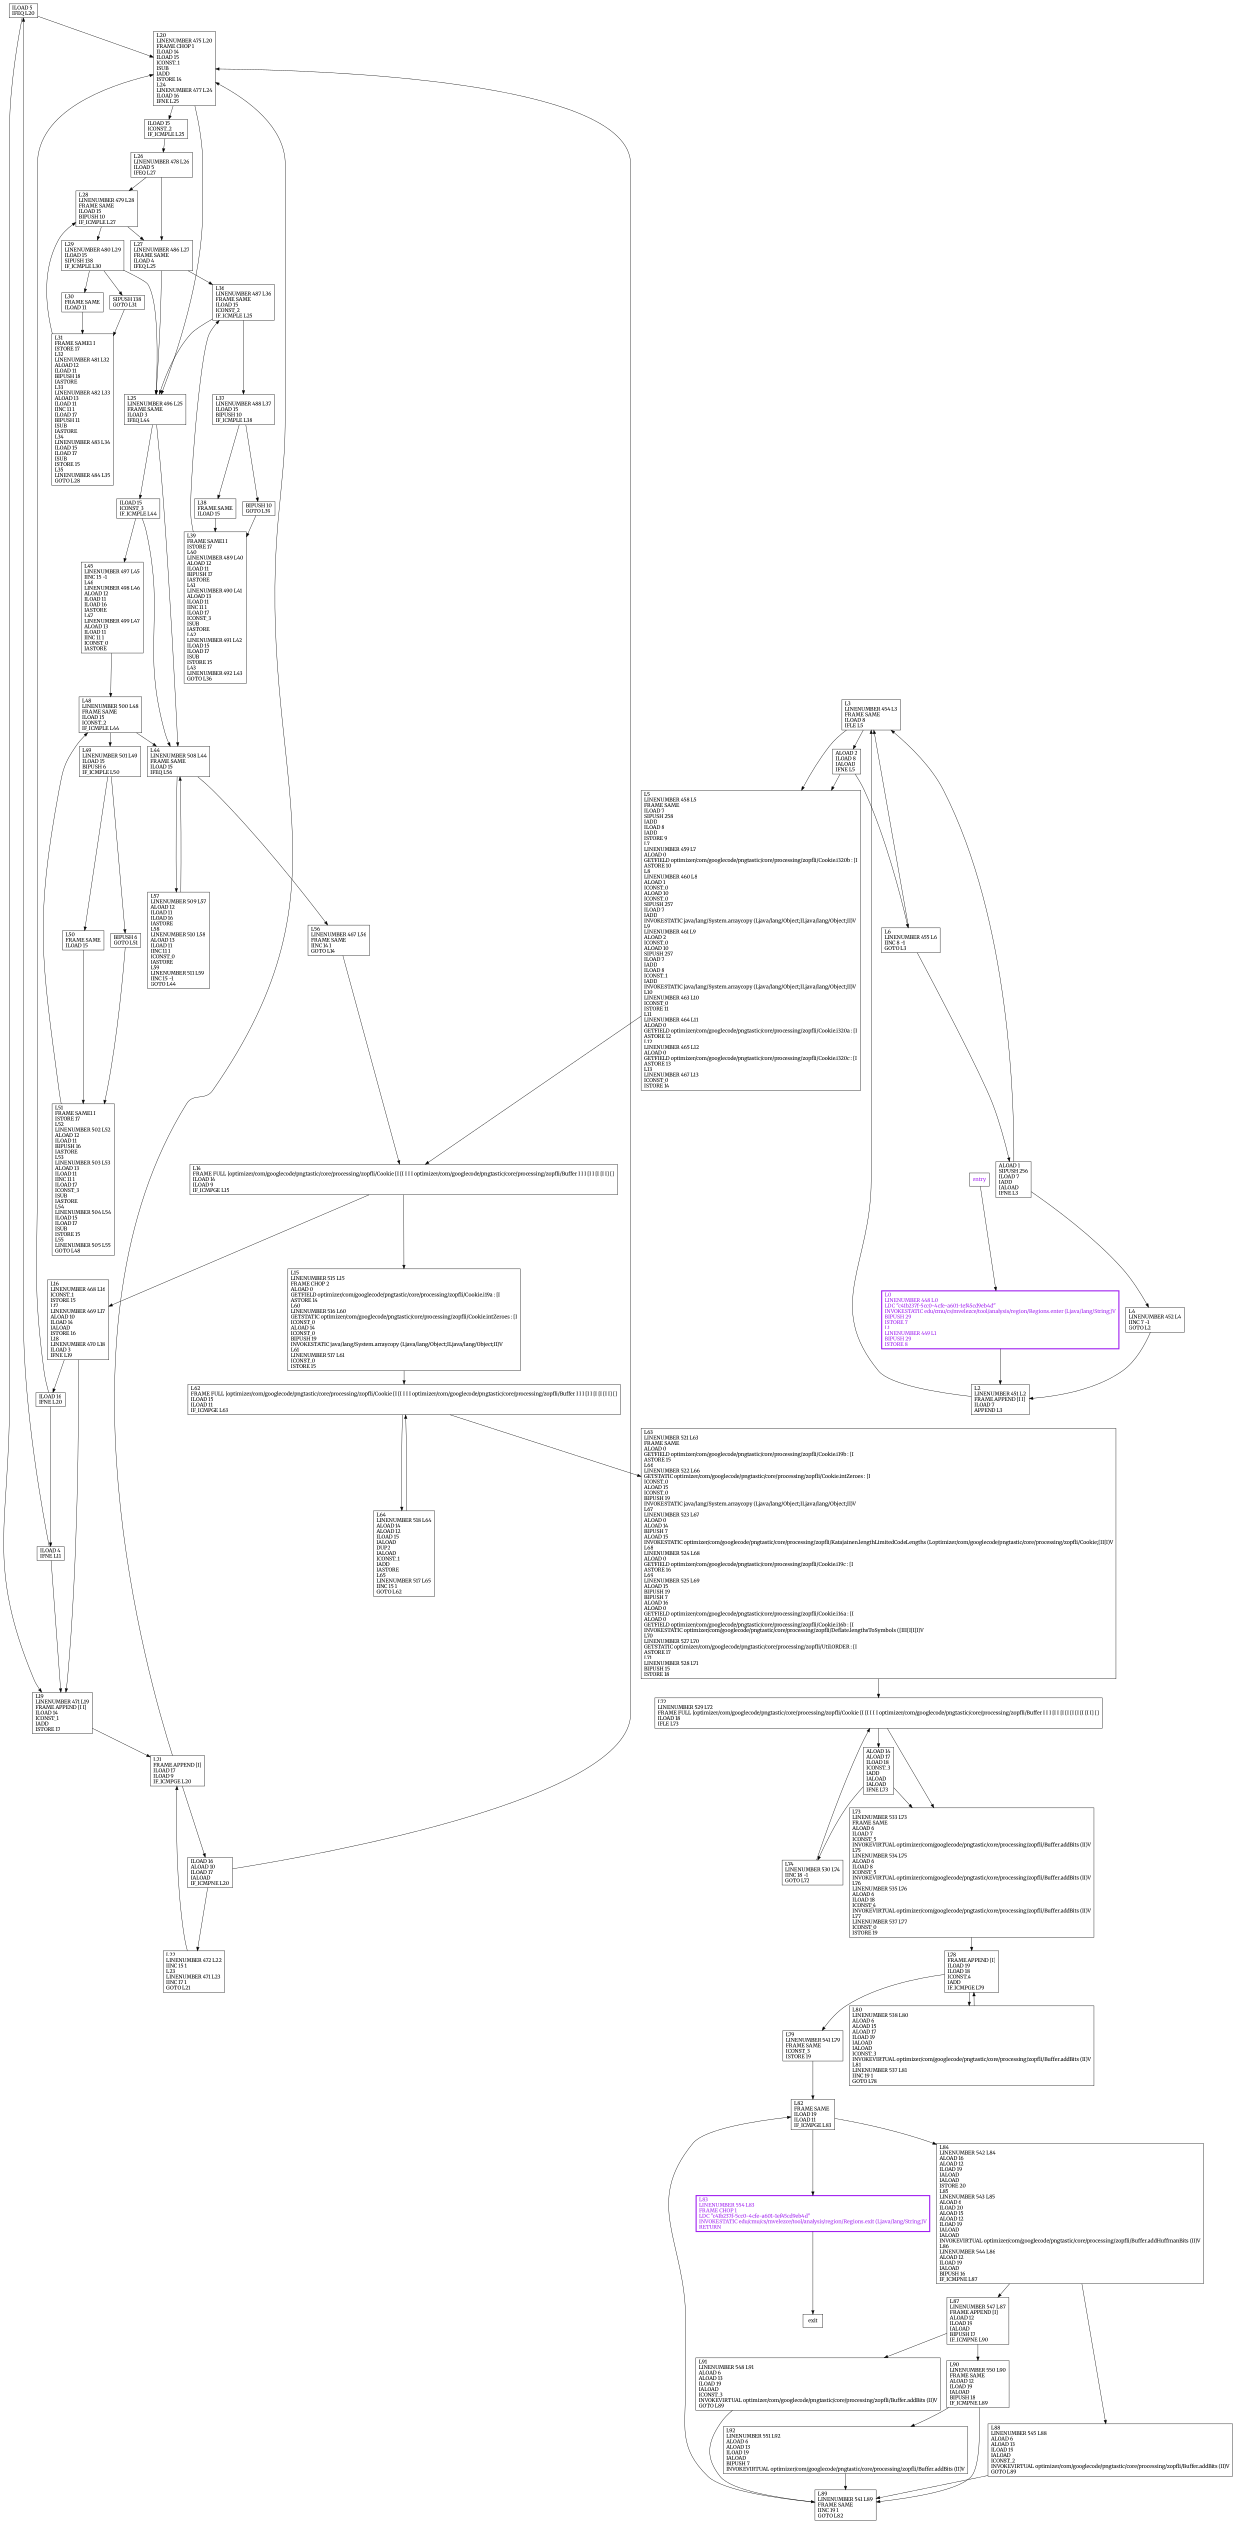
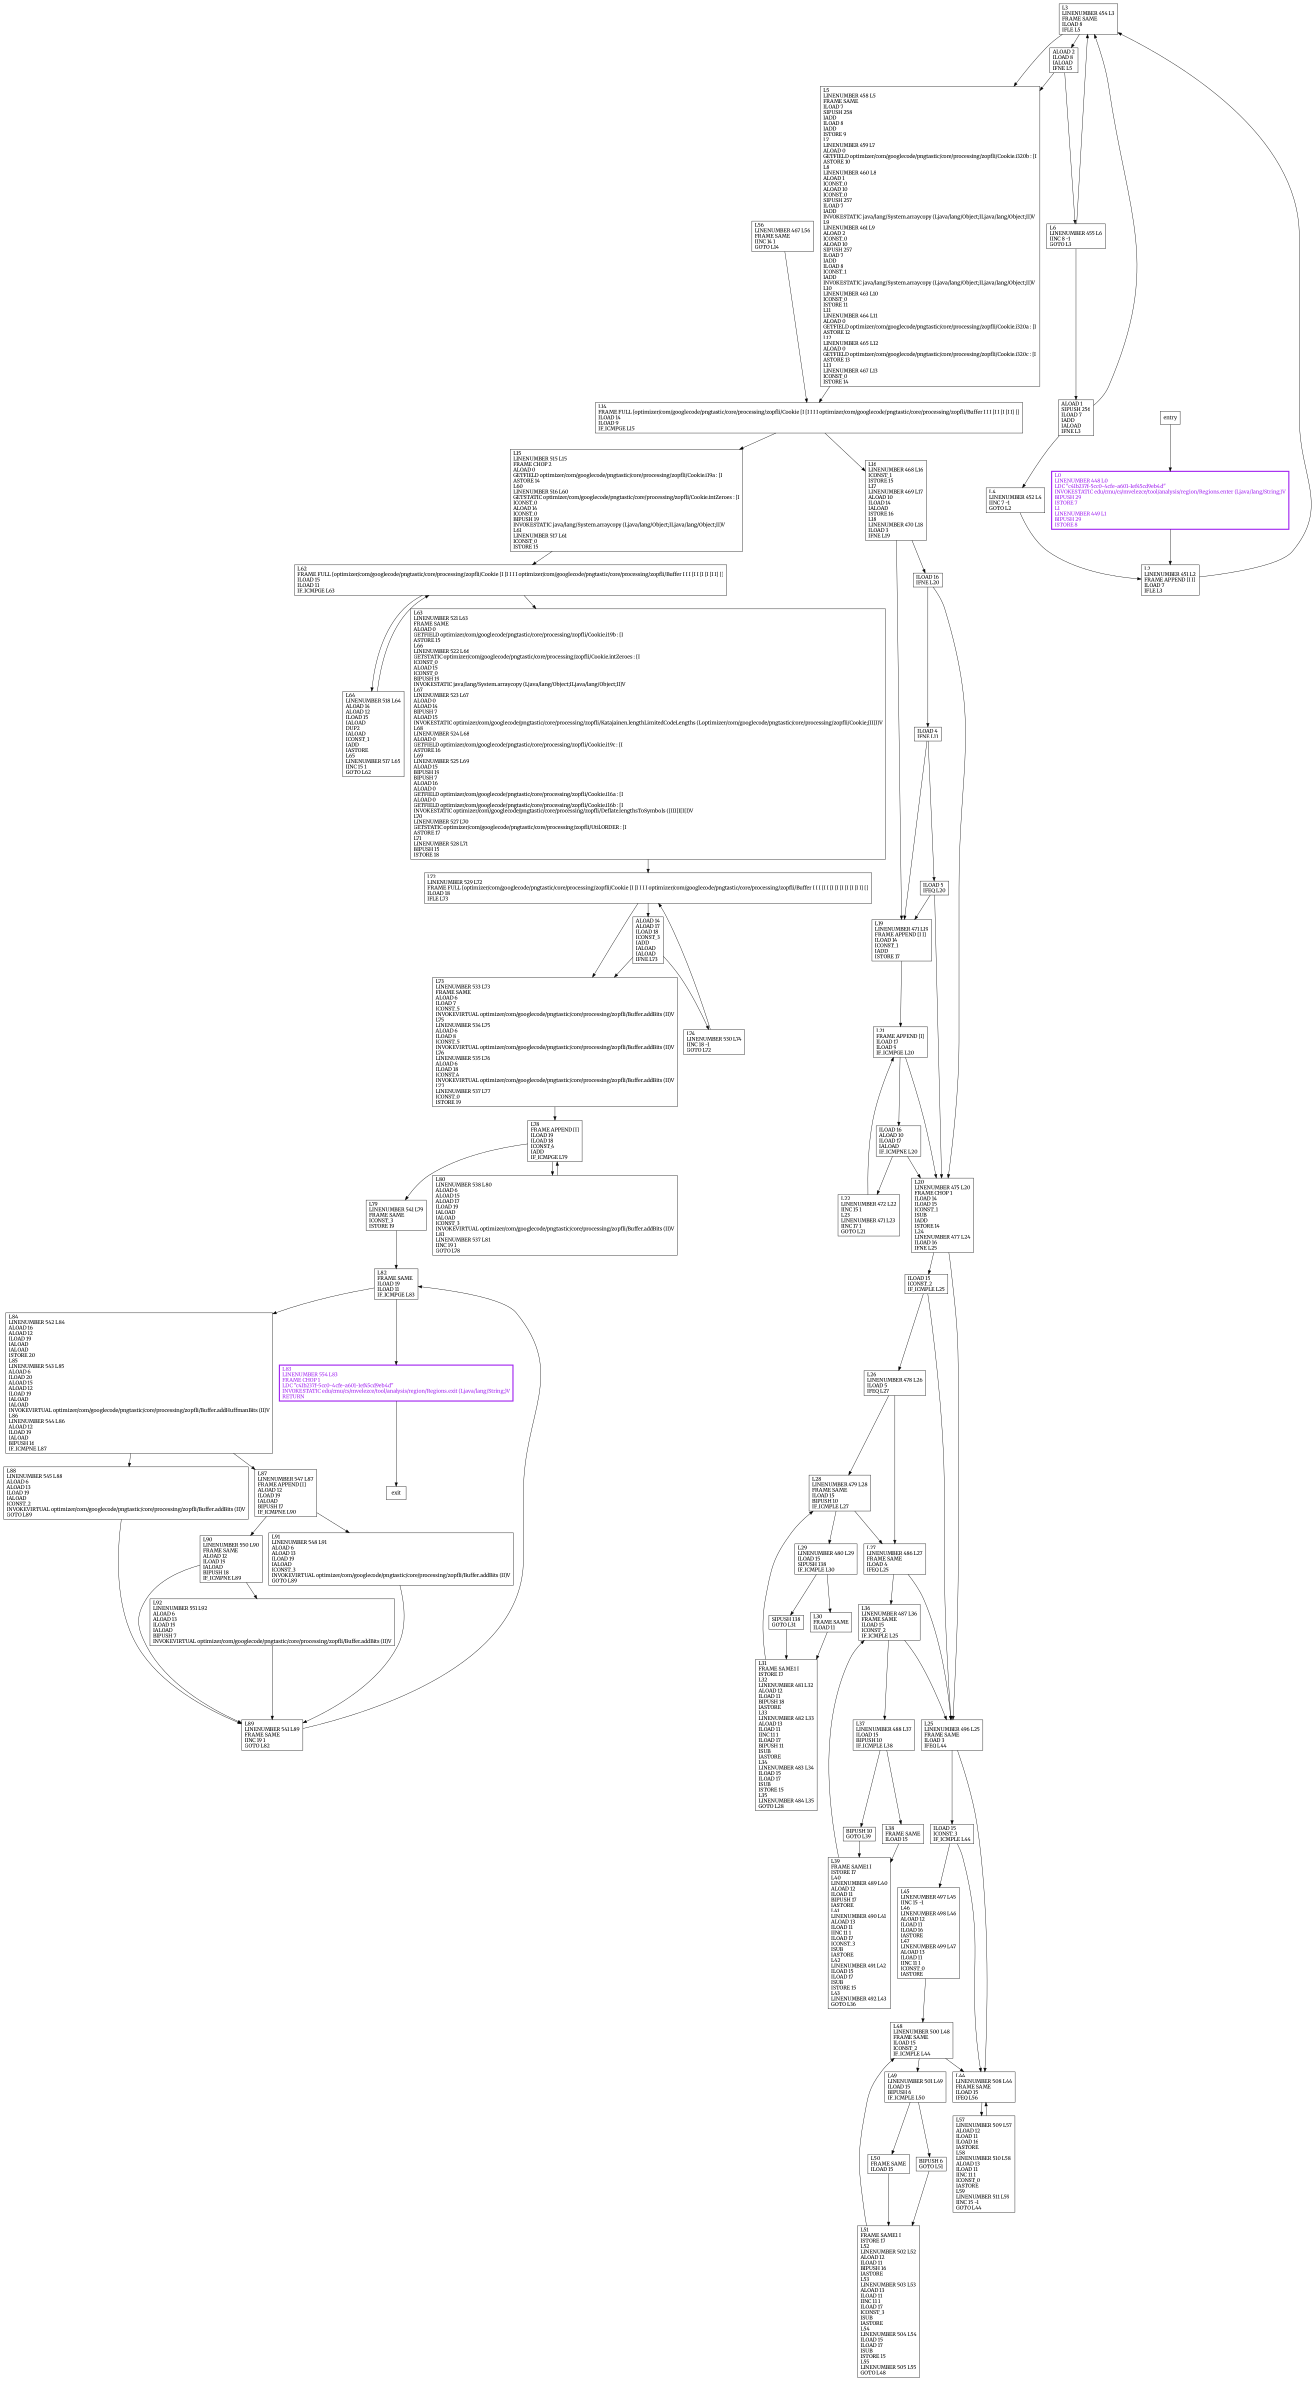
(156, 323) -> (944, 1505)
(265, 847) -> none
(979, 1180) -> (1170, 418)
(1000, 1400) -> (1170, 580)
